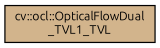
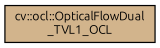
(80, 24) -> (80, 24)
